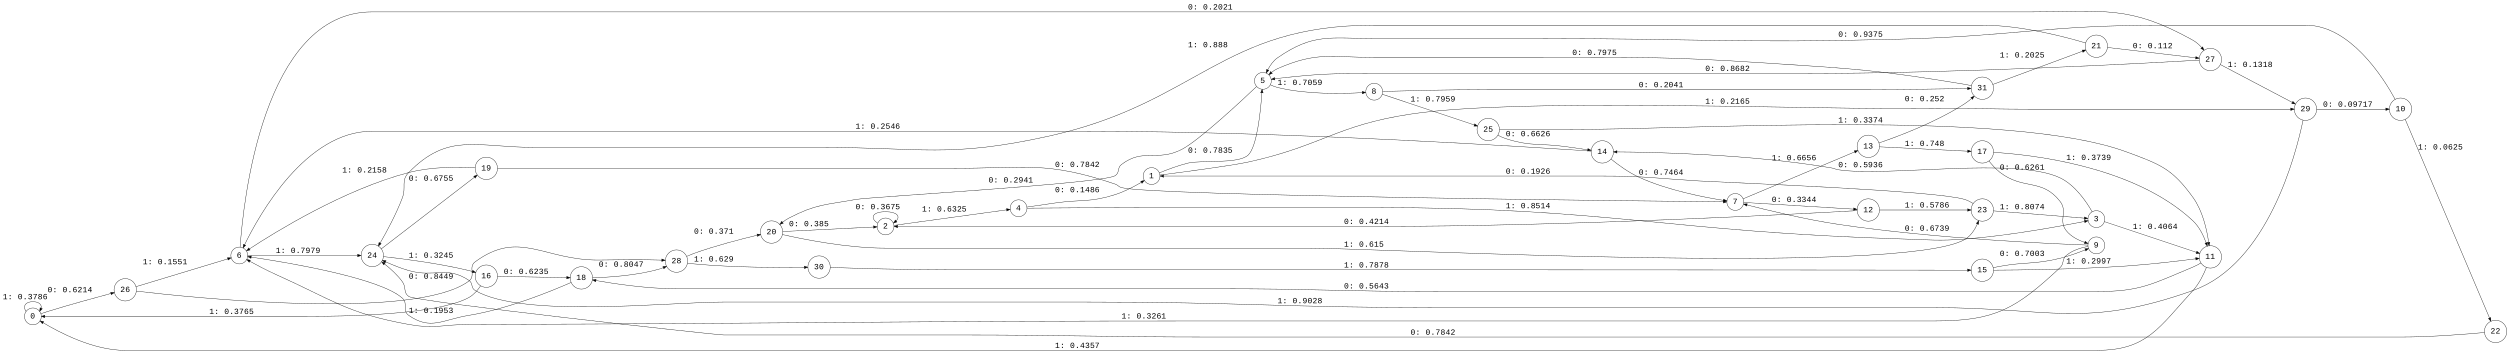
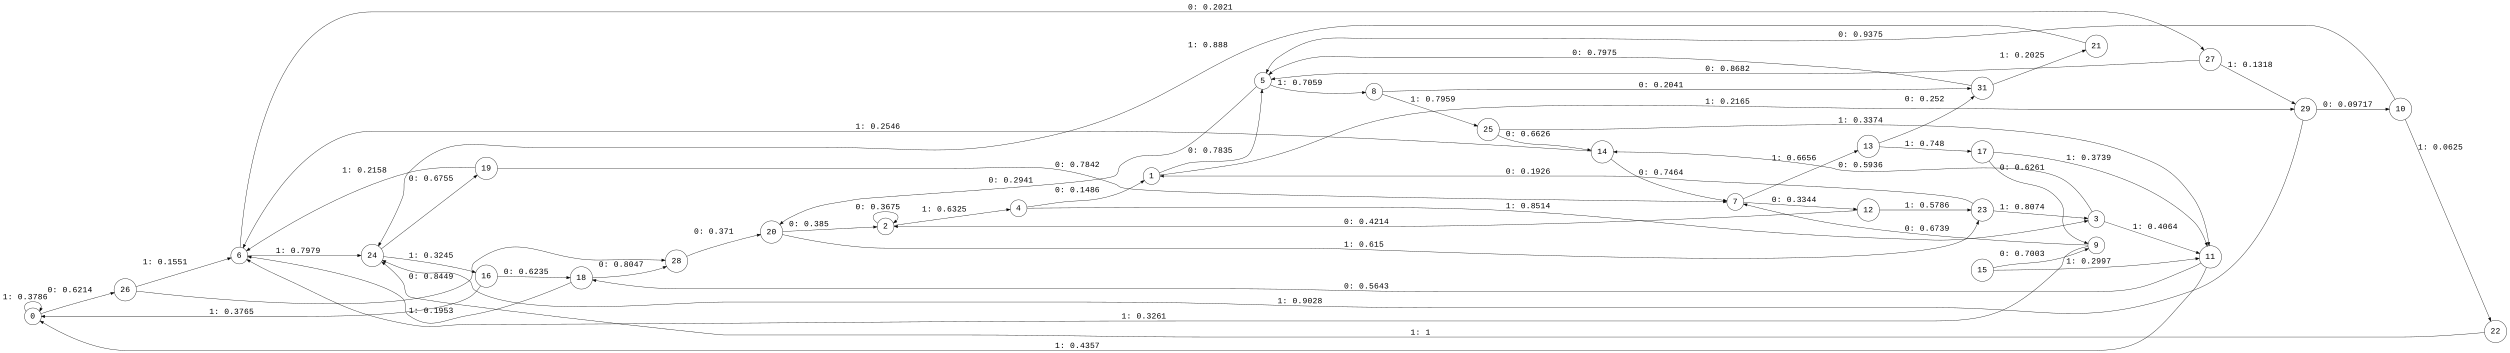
(2152, 53) -> none
(819, 267) -> none
(1441, 332) -> (1441, 332)
